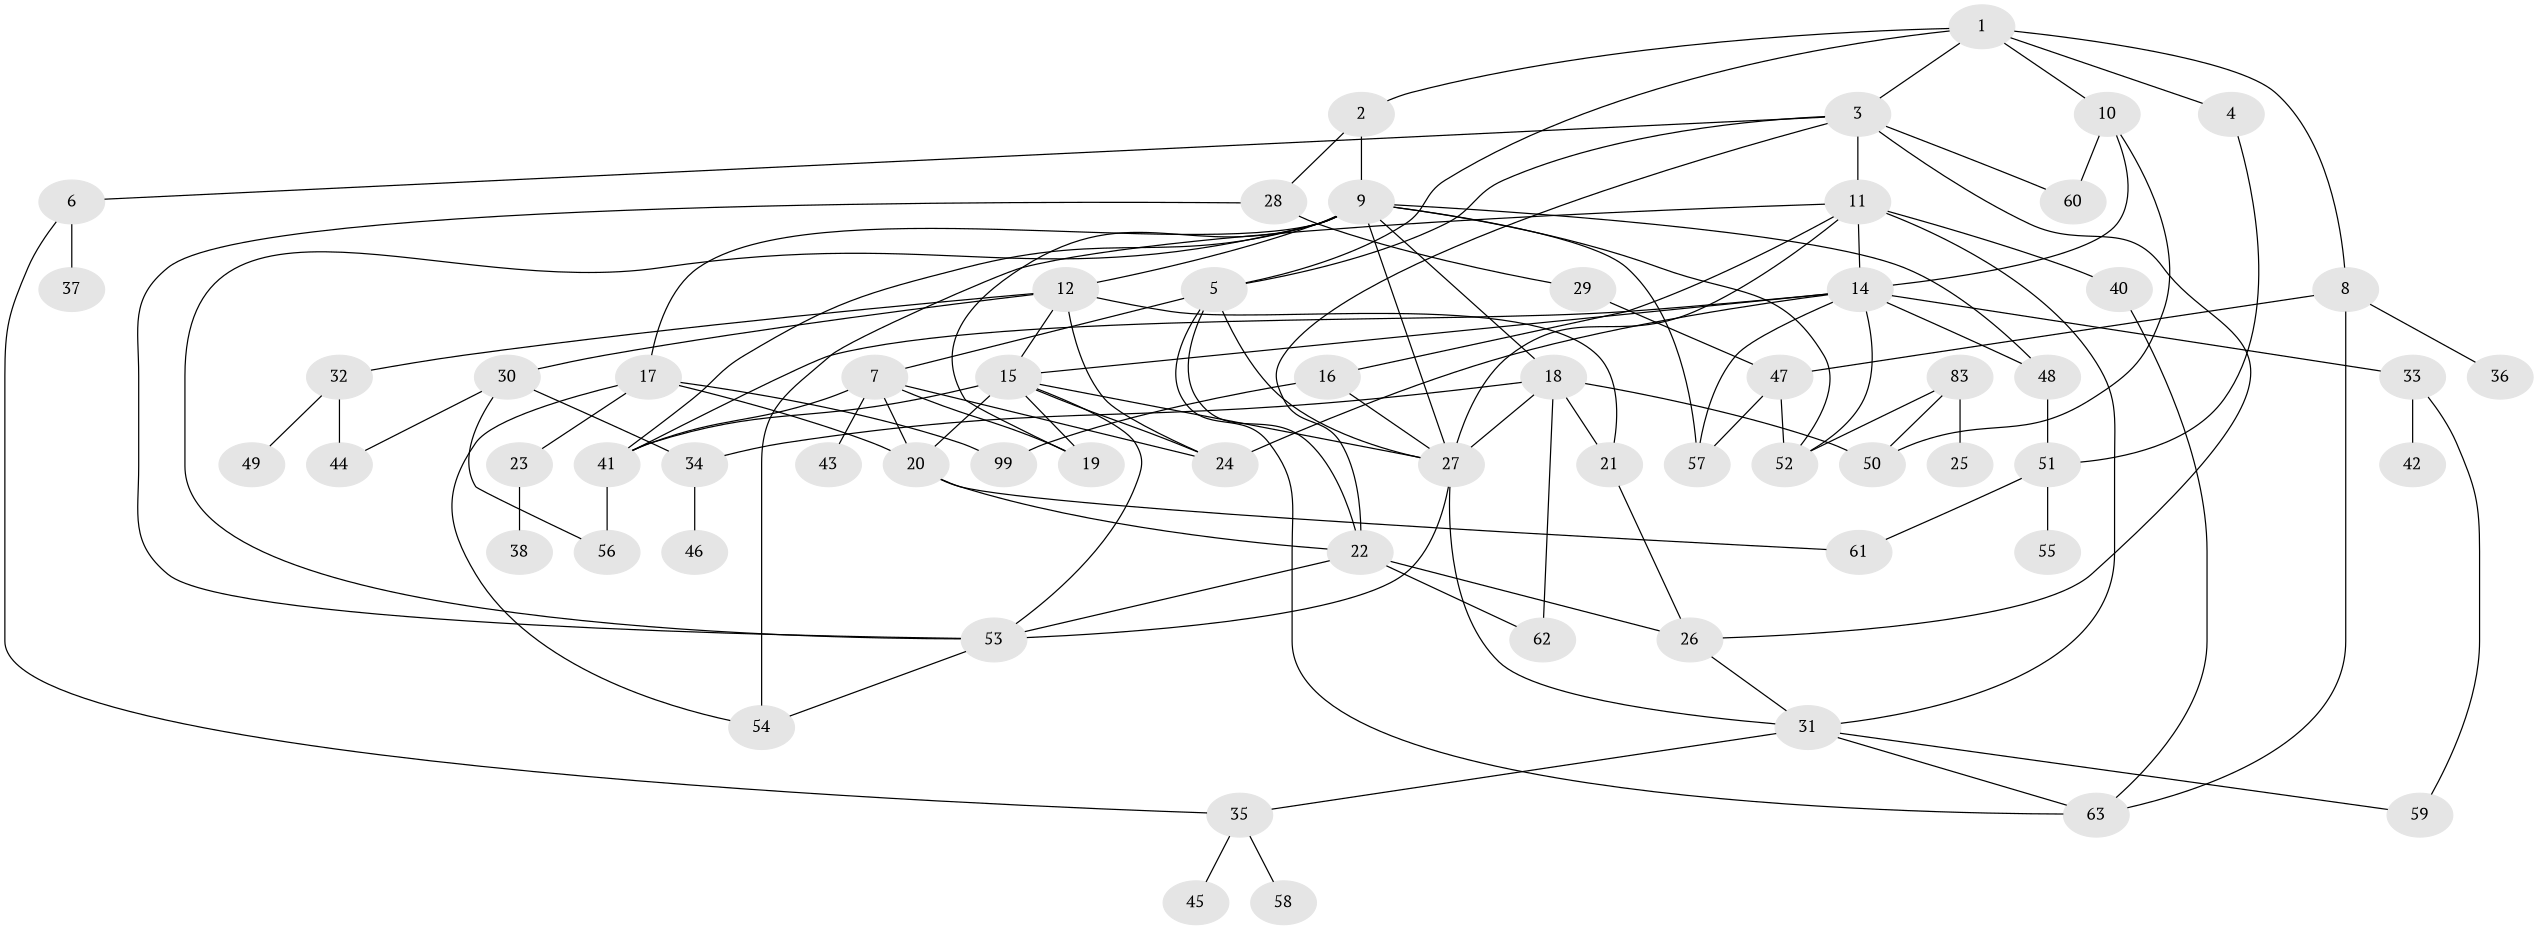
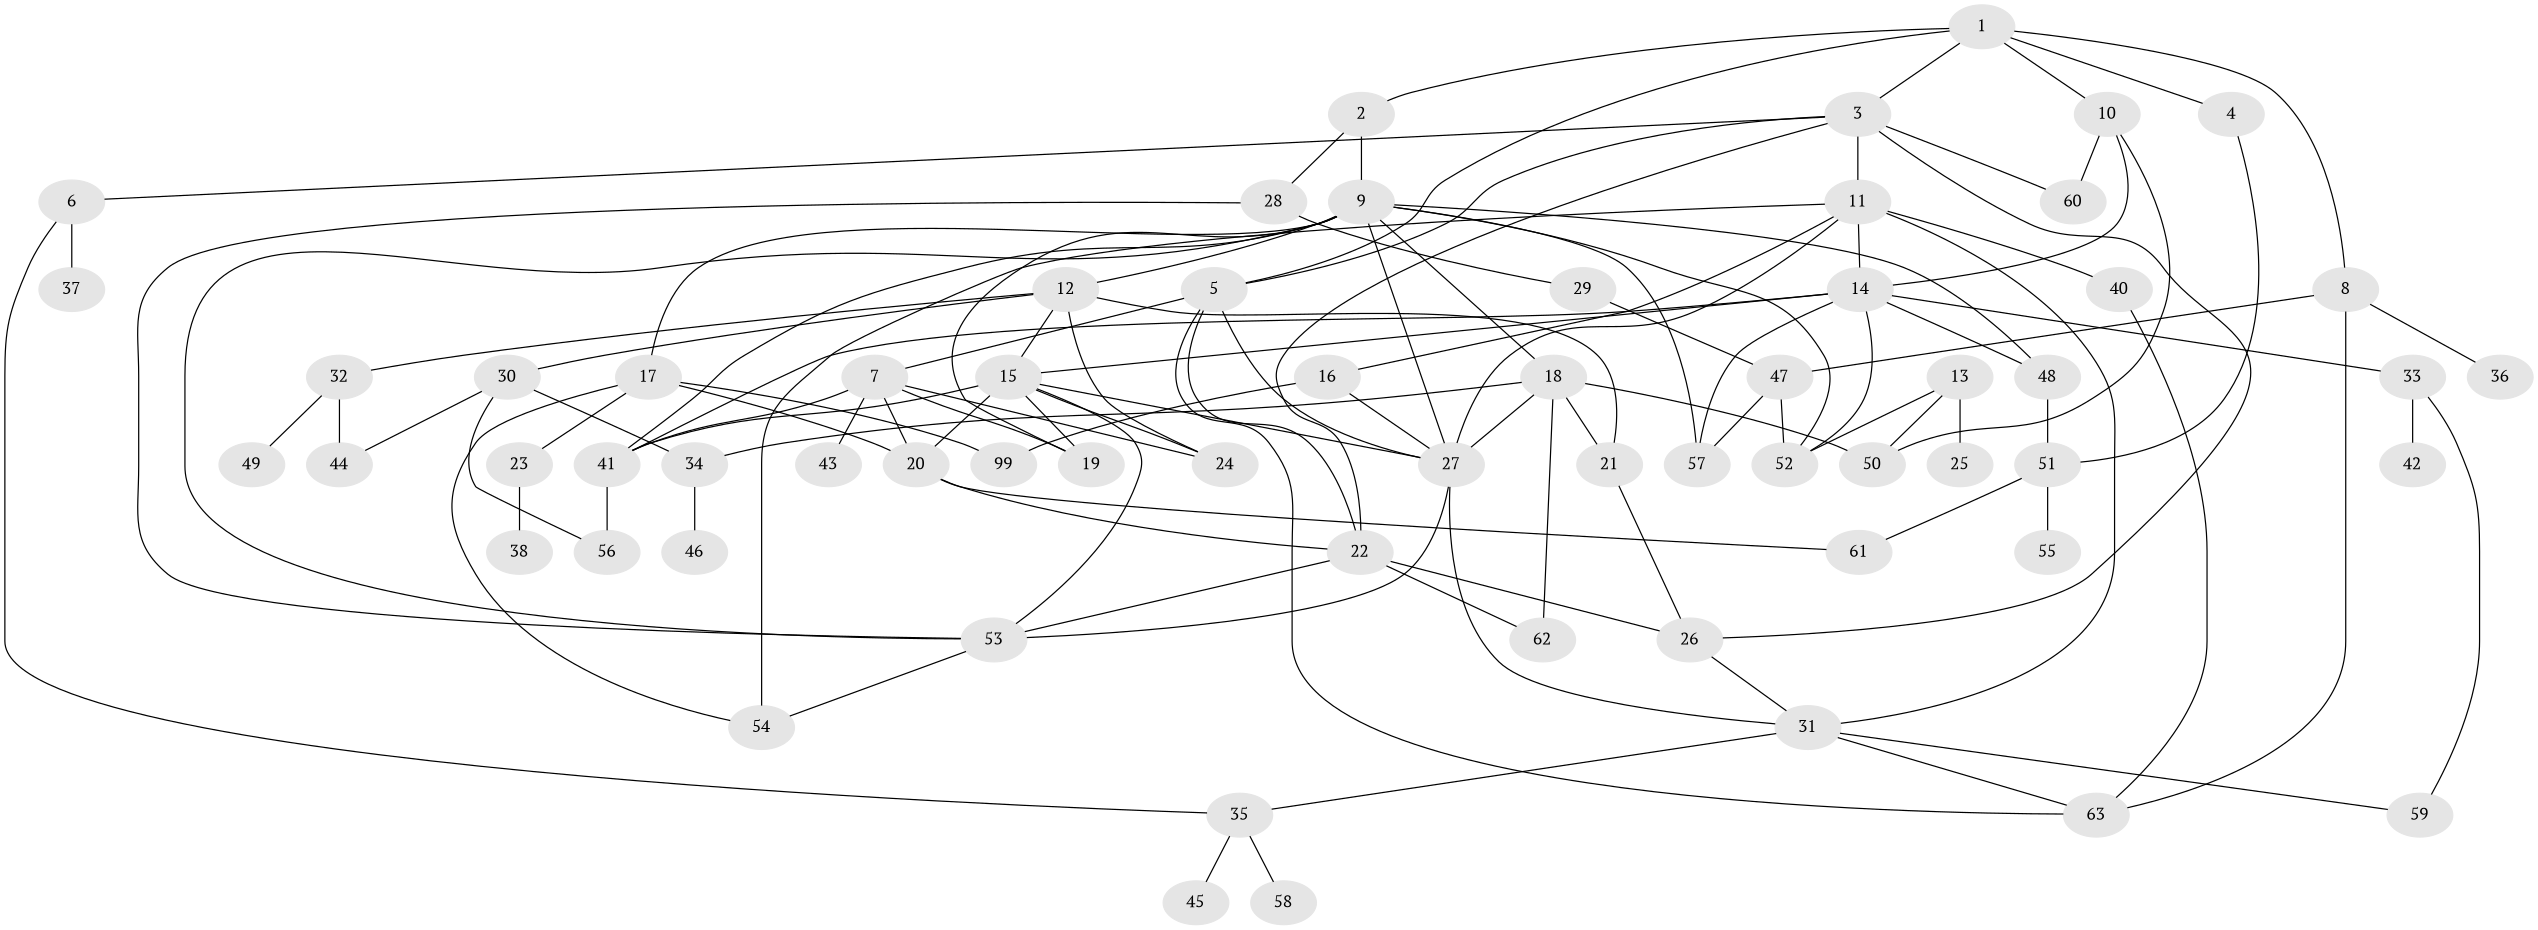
(1548, 345) -> none
(1960, 377) -> (1960, 377)
